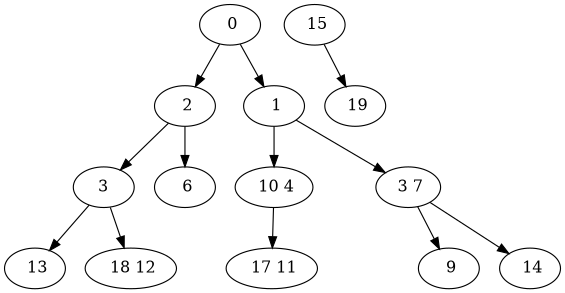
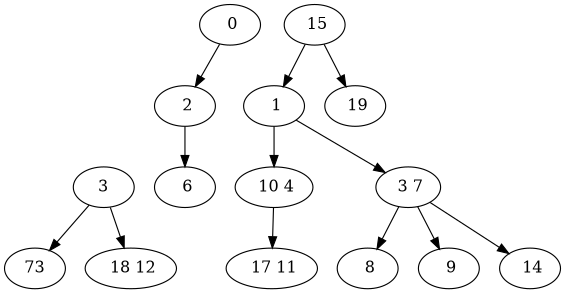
(249, 61) -> (297, 60)
(149, 143) -> none
(35, 268) -> (35, 268)
none -> (368, 268)
